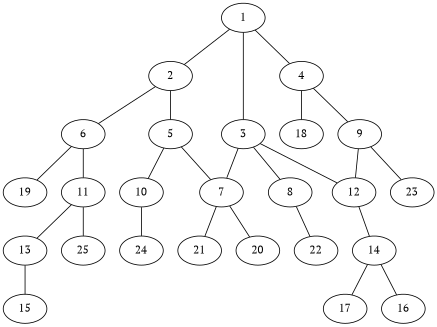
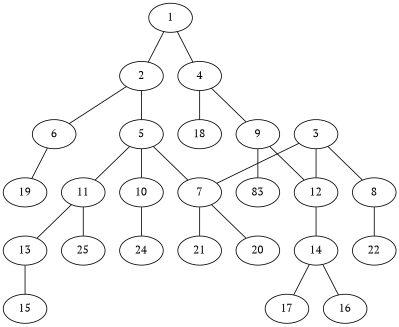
(243, 76) -> none
(83, 163) -> (112, 163)
(412, 192) -> (258, 192)
